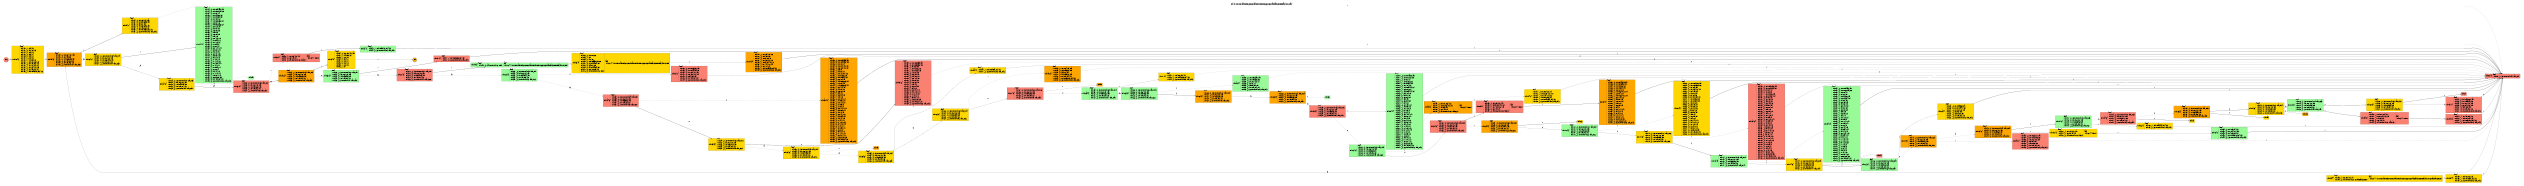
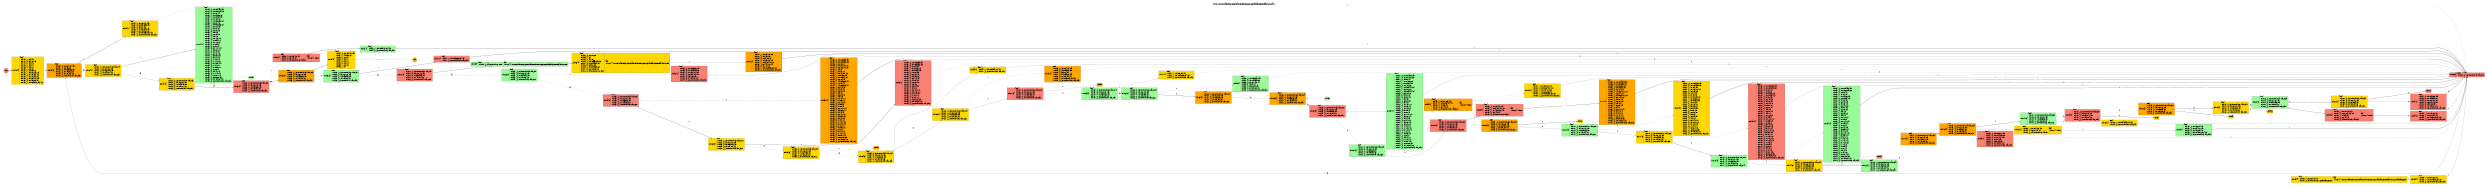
(1956, 112) -> none
